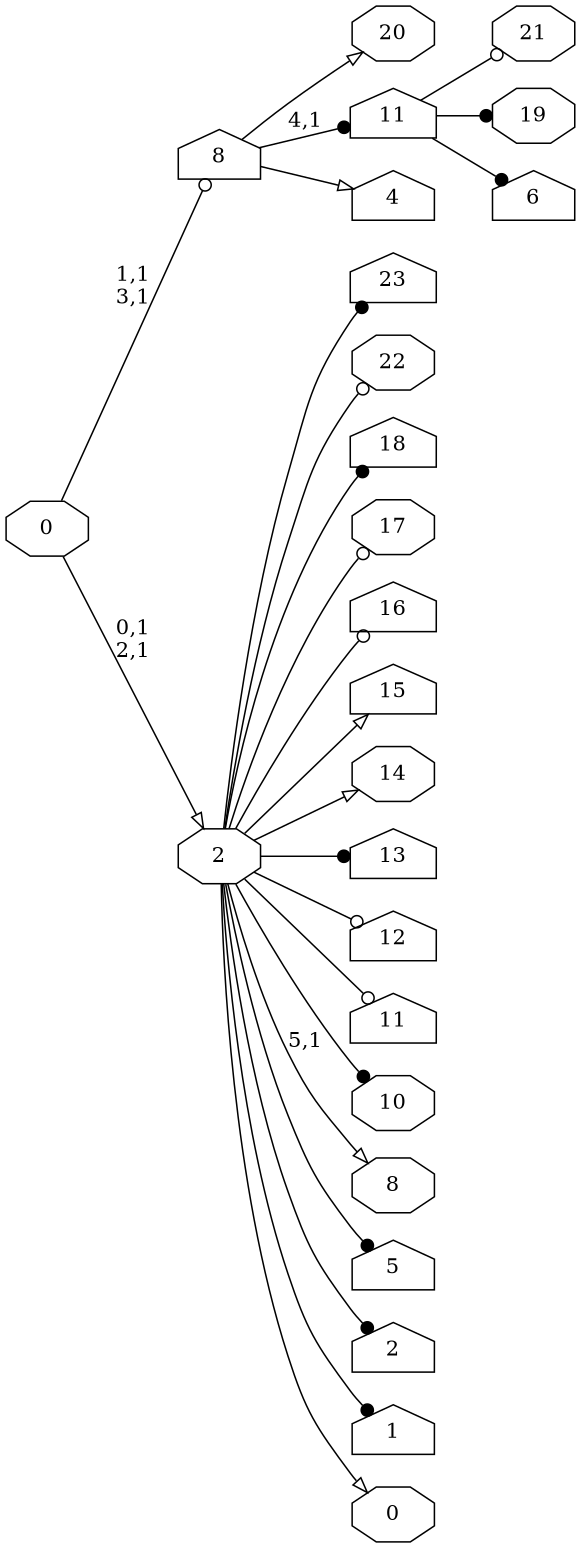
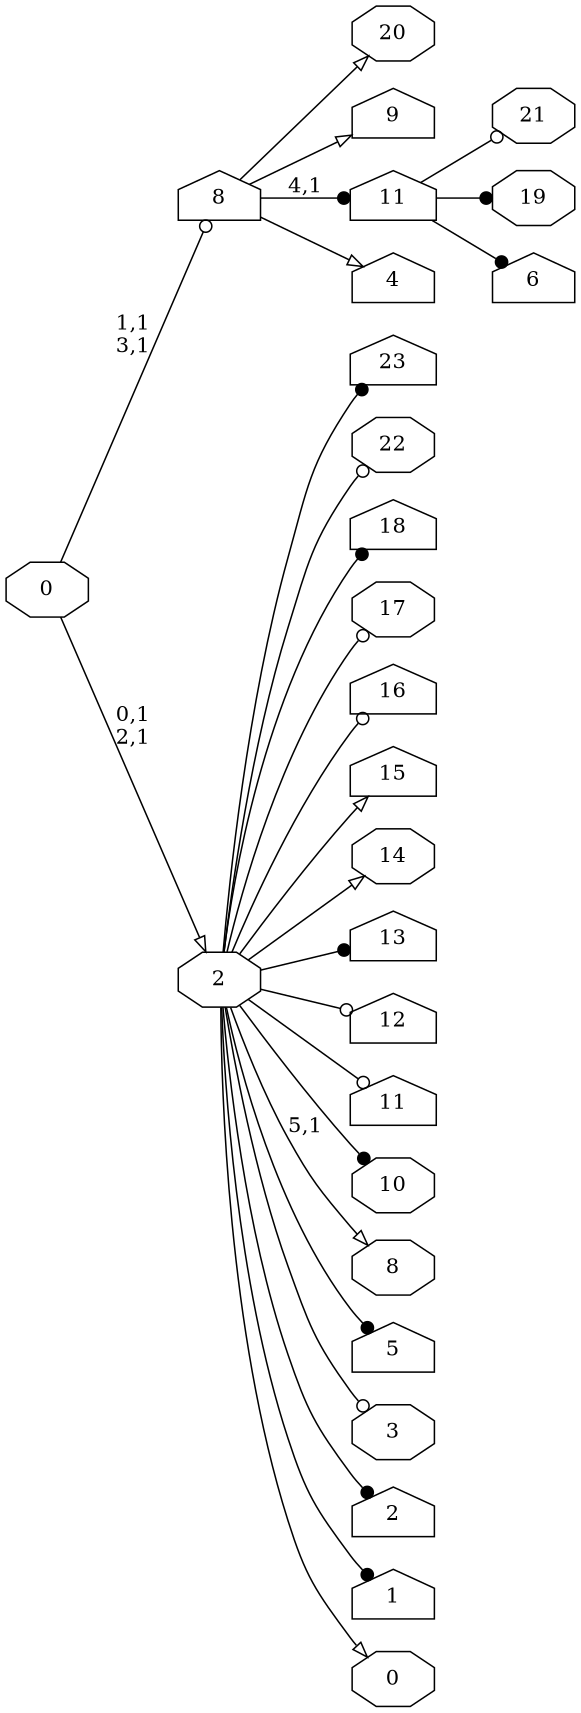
none -> (393, 116)
none -> (393, 1432)
